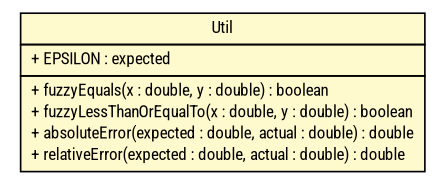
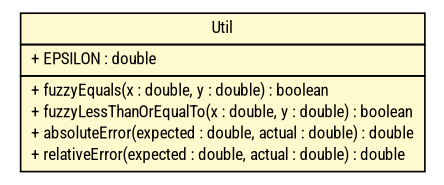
(101, 59) -> (94, 59)
